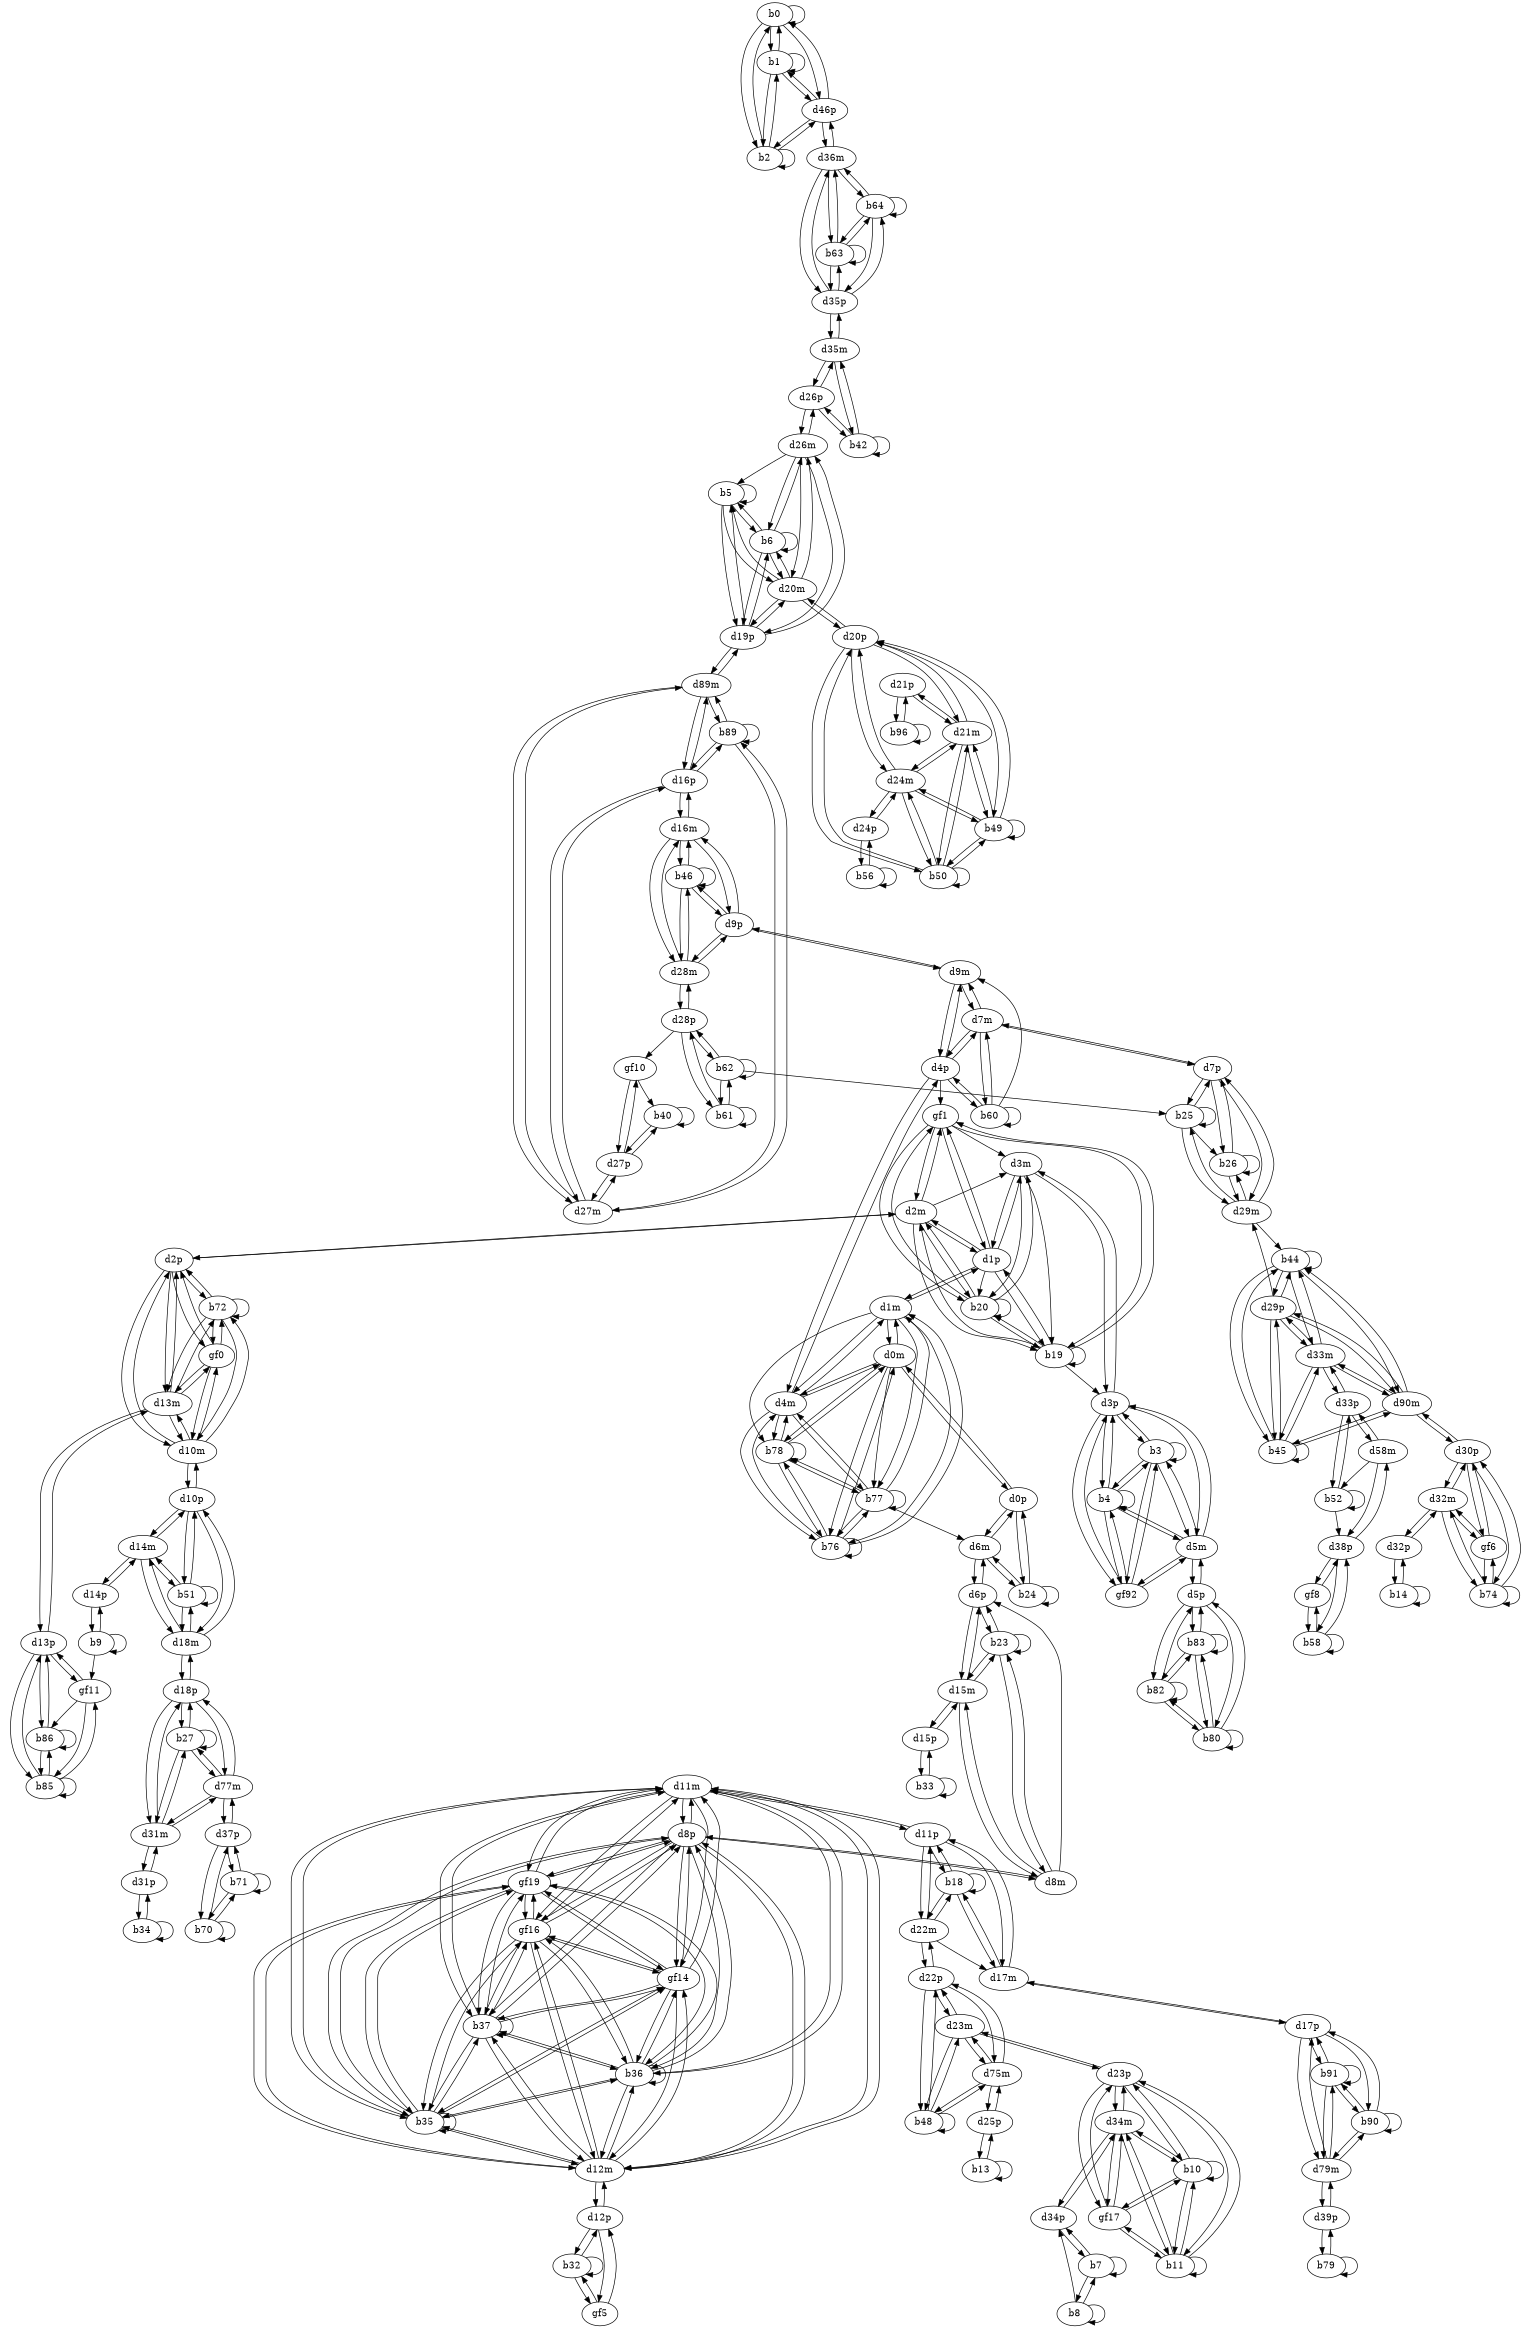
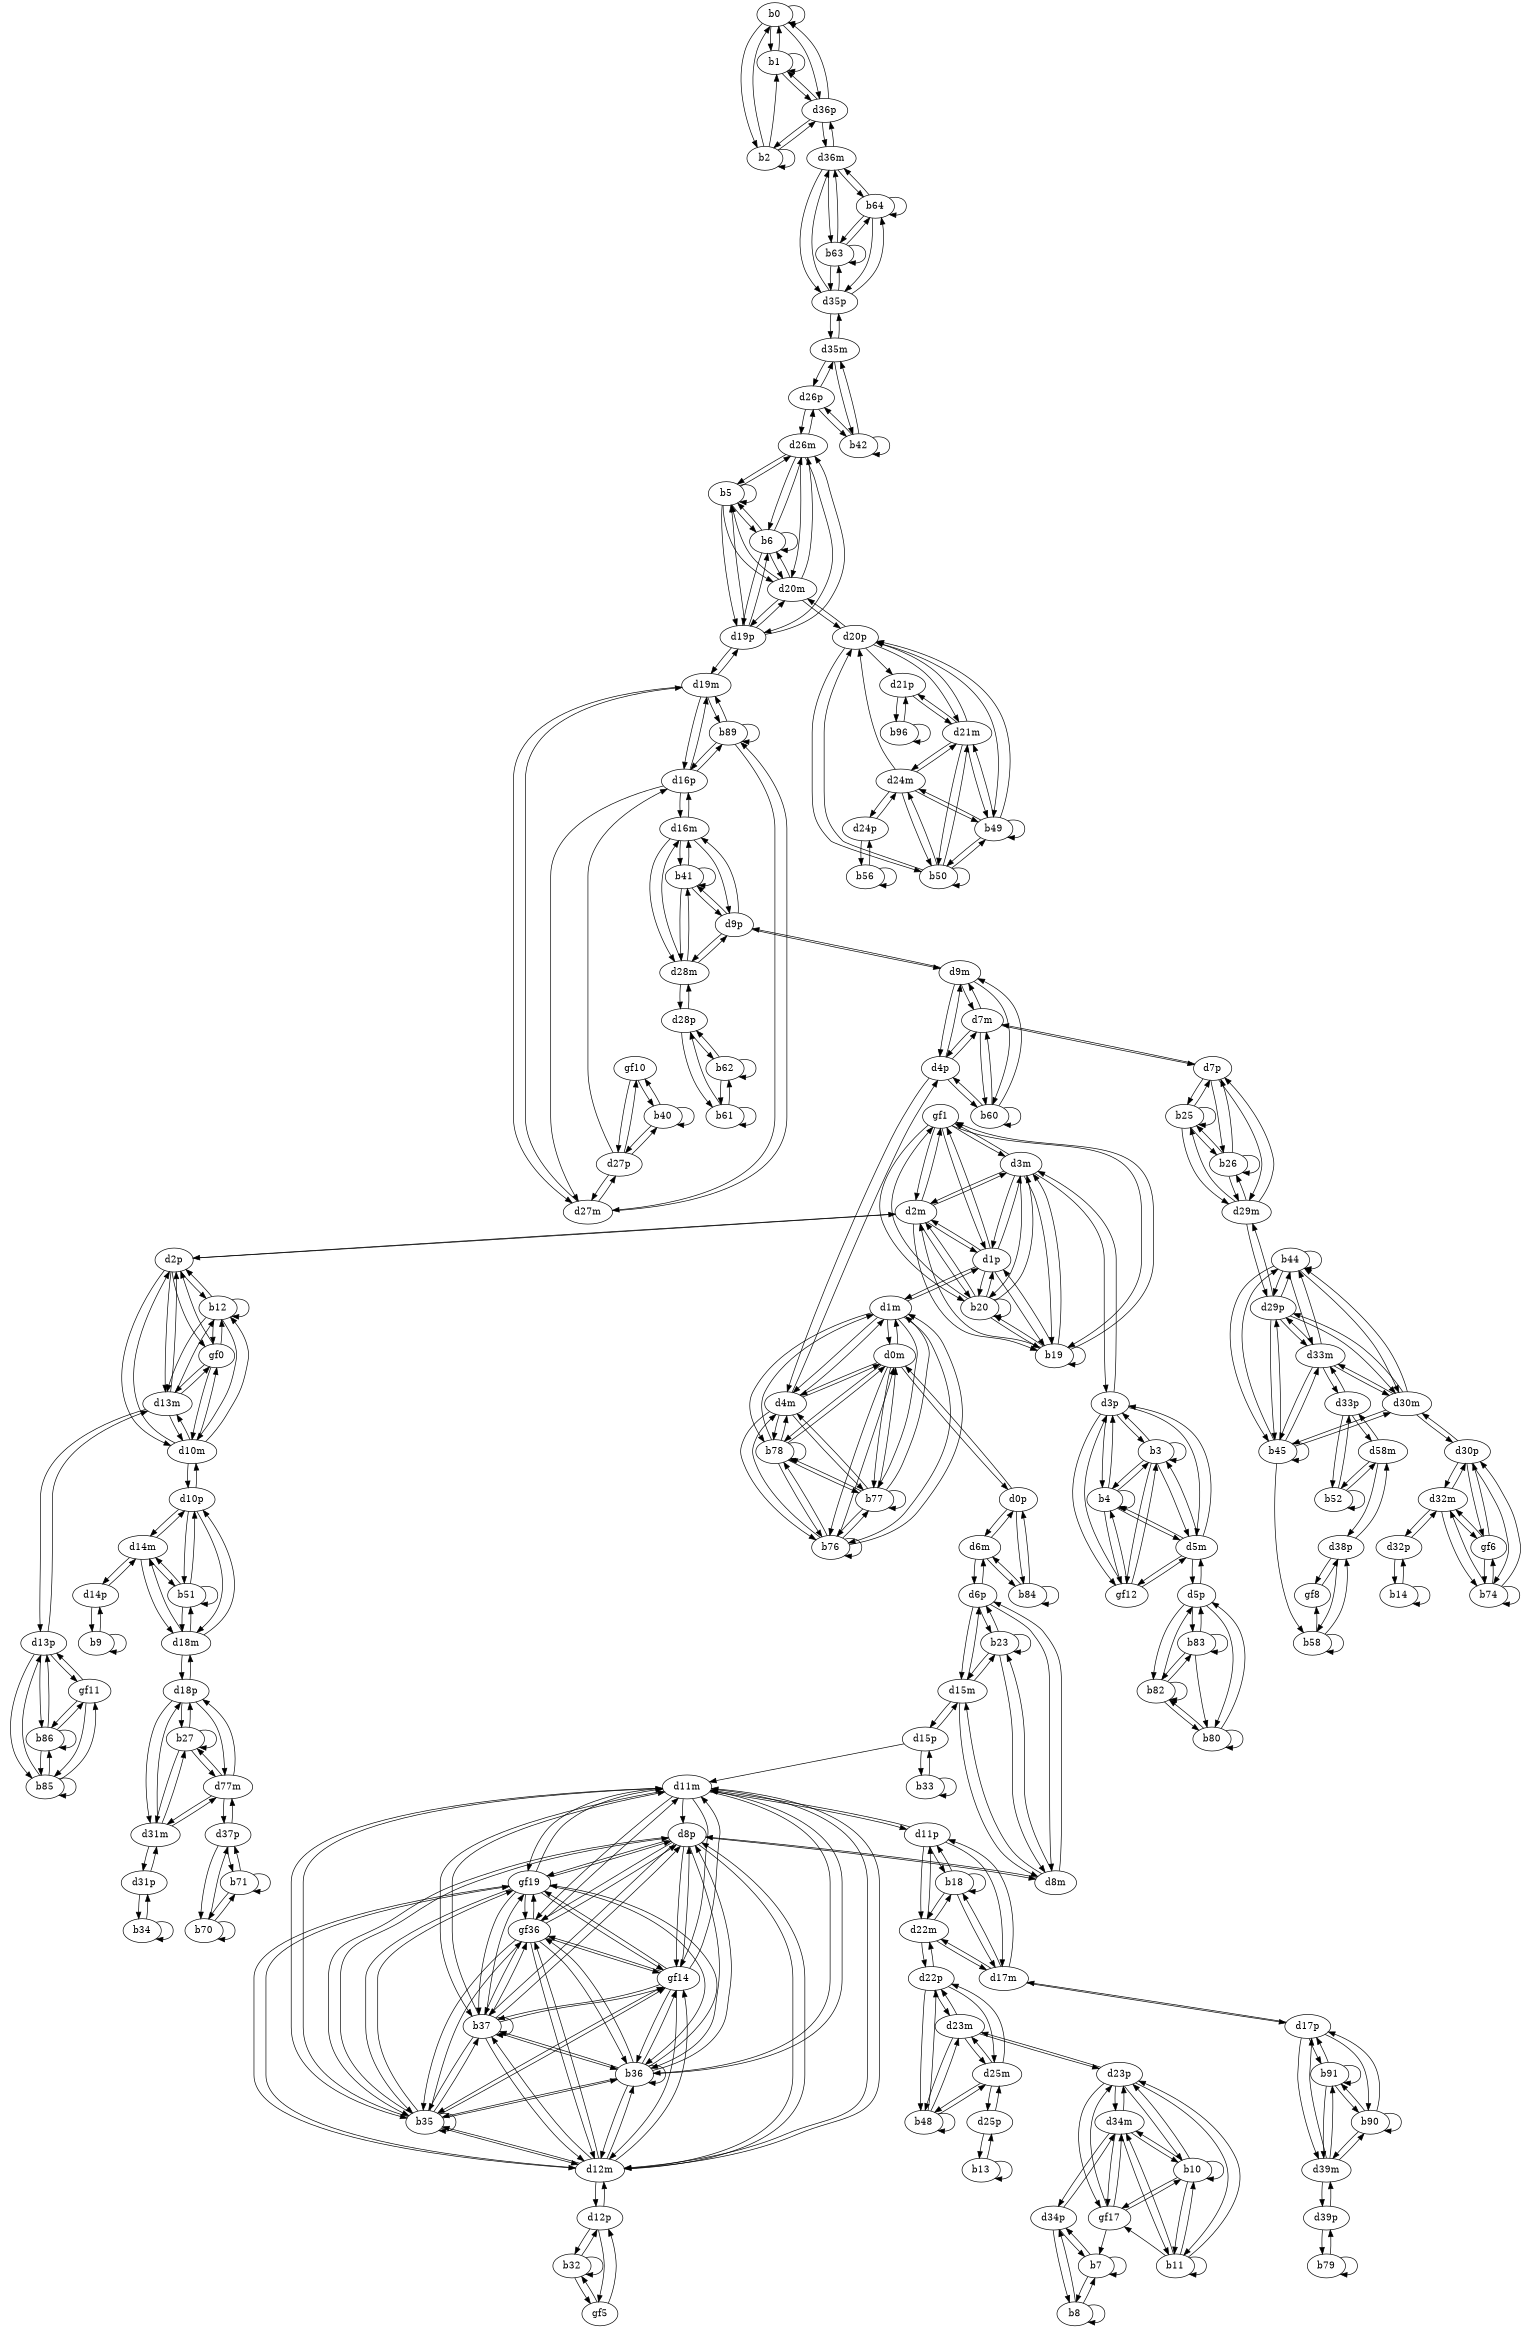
(766, 107) -> none
(825, 110) -> (825, 110)
none -> (763, 473)
(706, 685) -> (706, 685)
(857, 710) -> (877, 659)
(684, 877) -> (684, 877)
(563, 971) -> (588, 958)
none -> (1009, 1034)
(662, 1042) -> (655, 1094)
(941, 1087) -> (985, 1140)
(951, 1092) -> (1212, 1141)
none -> (970, 1186)
(1266, 1234) -> (1255, 1257)
none -> (989, 1288)
(218, 1308) -> (218, 1308)
none -> (790, 1361)
(1080, 1378) -> (1059, 1260)
(1407, 1404) -> (1407, 1404)
(1337, 1520) -> (1359, 1480)
(924, 1522) -> (889, 1431)
(1028, 1595) -> (1028, 1595)
(1127, 1595) -> (1127, 1595)
(1308, 1616) -> (1276, 1547)
(93, 1664) -> (68, 1719)
(1209, 1694) -> none
none -> (1050, 1721)
(692, 1814) -> (810, 1762)
(529, 1931) -> (529, 1931)
none -> (969, 1955)
(997, 2074) -> (997, 2074)
(1326, 2170) -> (1326, 2170)
(1137, 2242) -> (1104, 2239)
none -> (1059, 2263)
